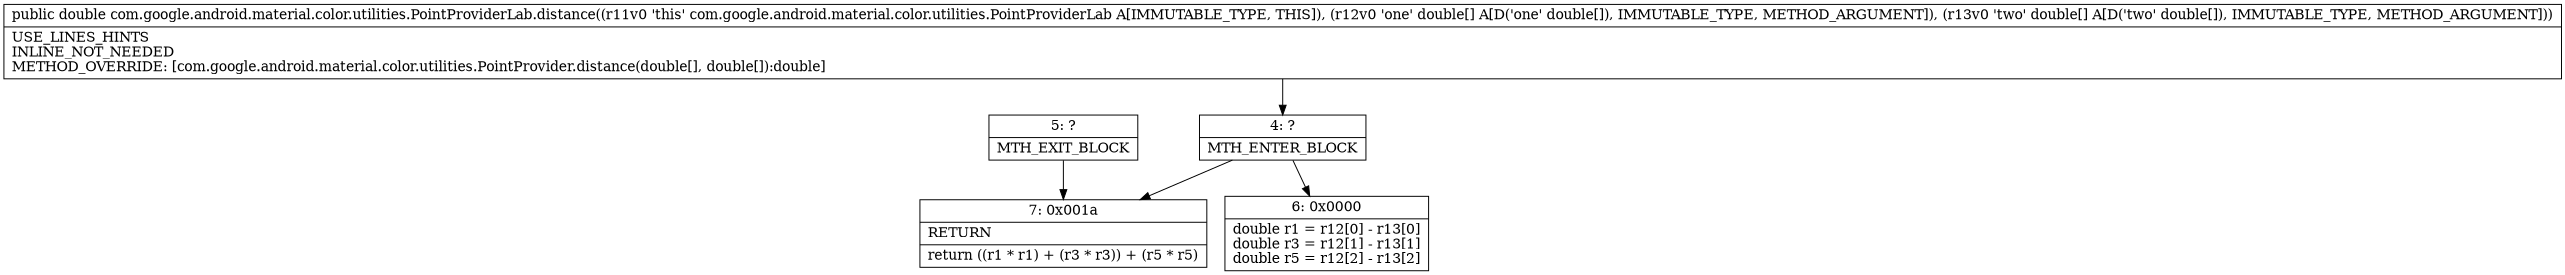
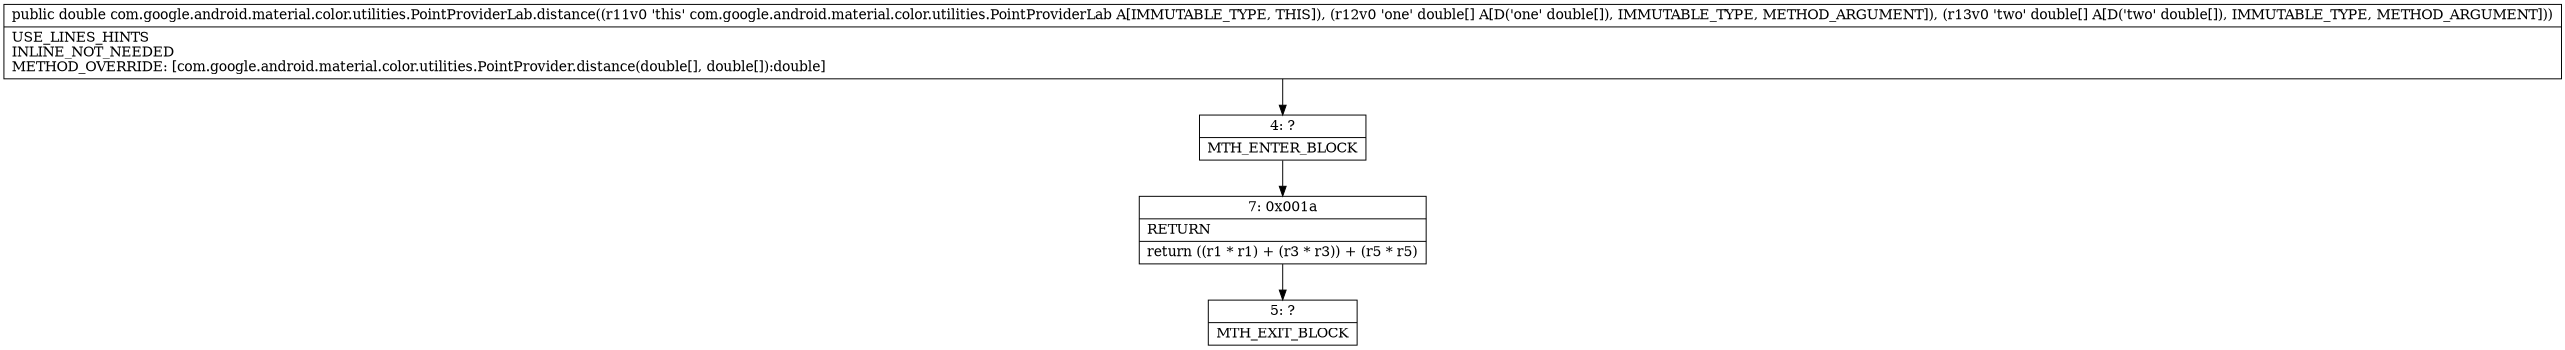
(1063, 175) -> (1283, 277)
(1327, 234) -> none
